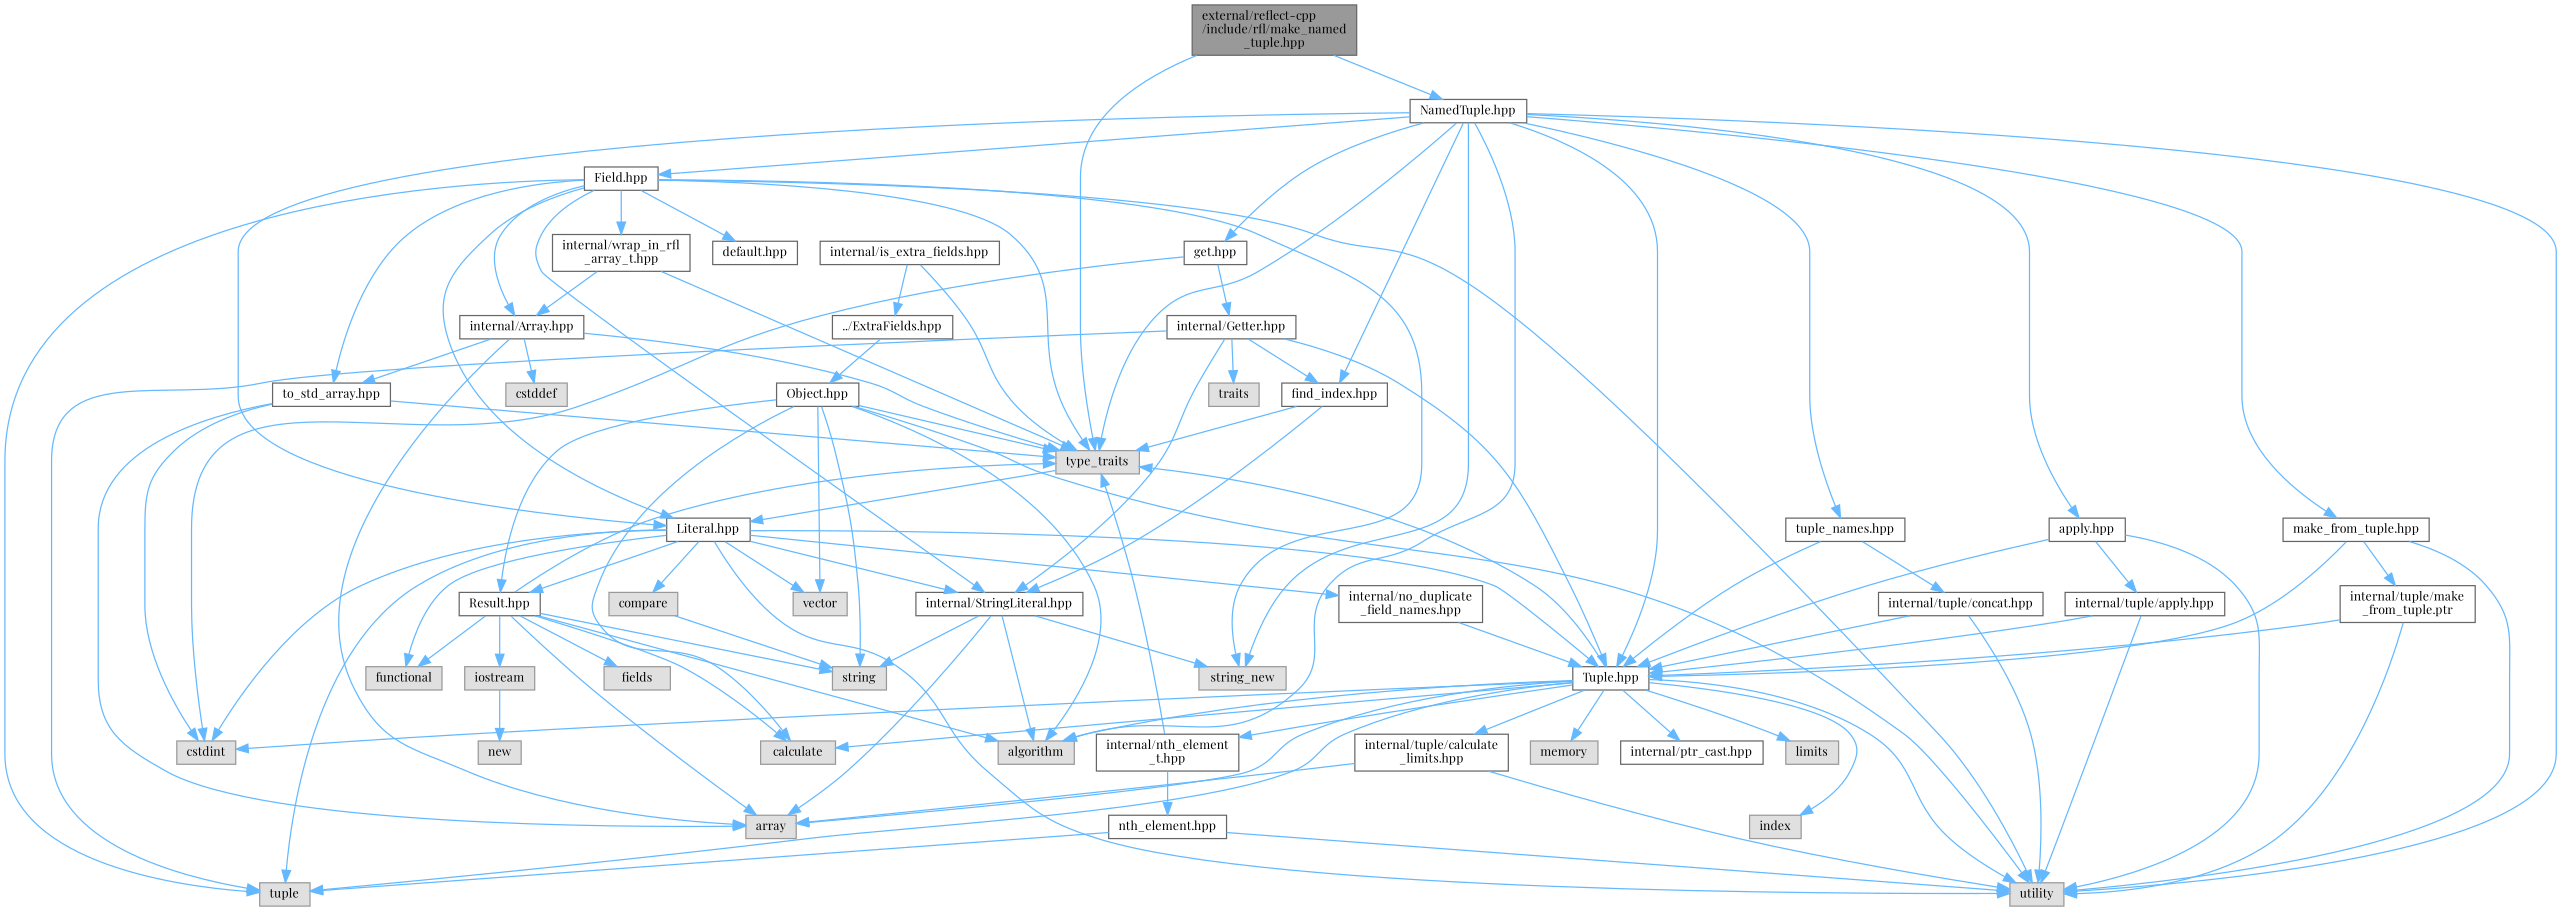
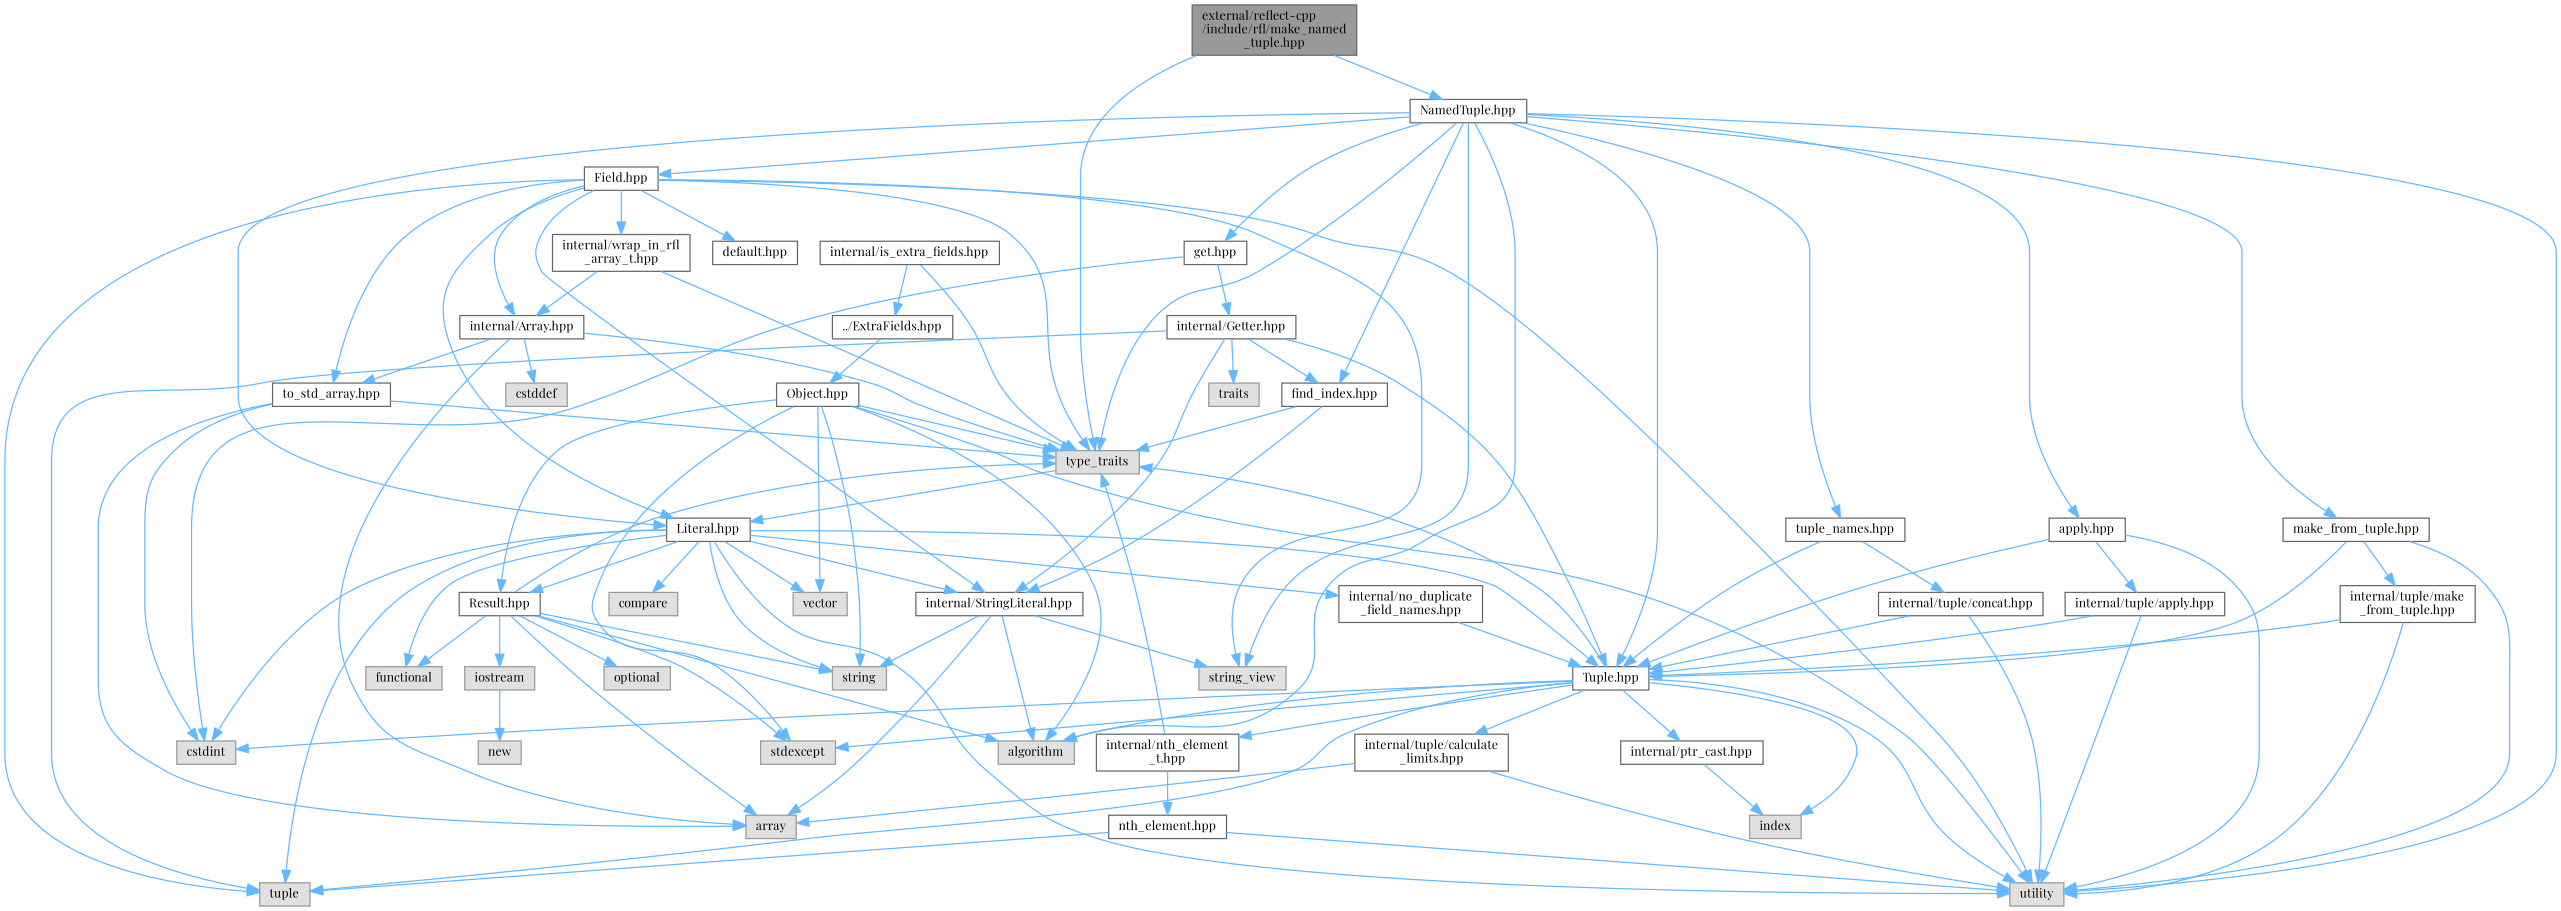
(2408, 604) -> (2408, 604)
(748, 640) -> (743, 624)
(637, 678) -> (637, 678)
(1243, 678) -> (1243, 678)
(798, 753) -> (798, 753)
(1564, 753) -> none
(1812, 753) -> none
(1272, 757) -> none
none -> (1729, 786)
